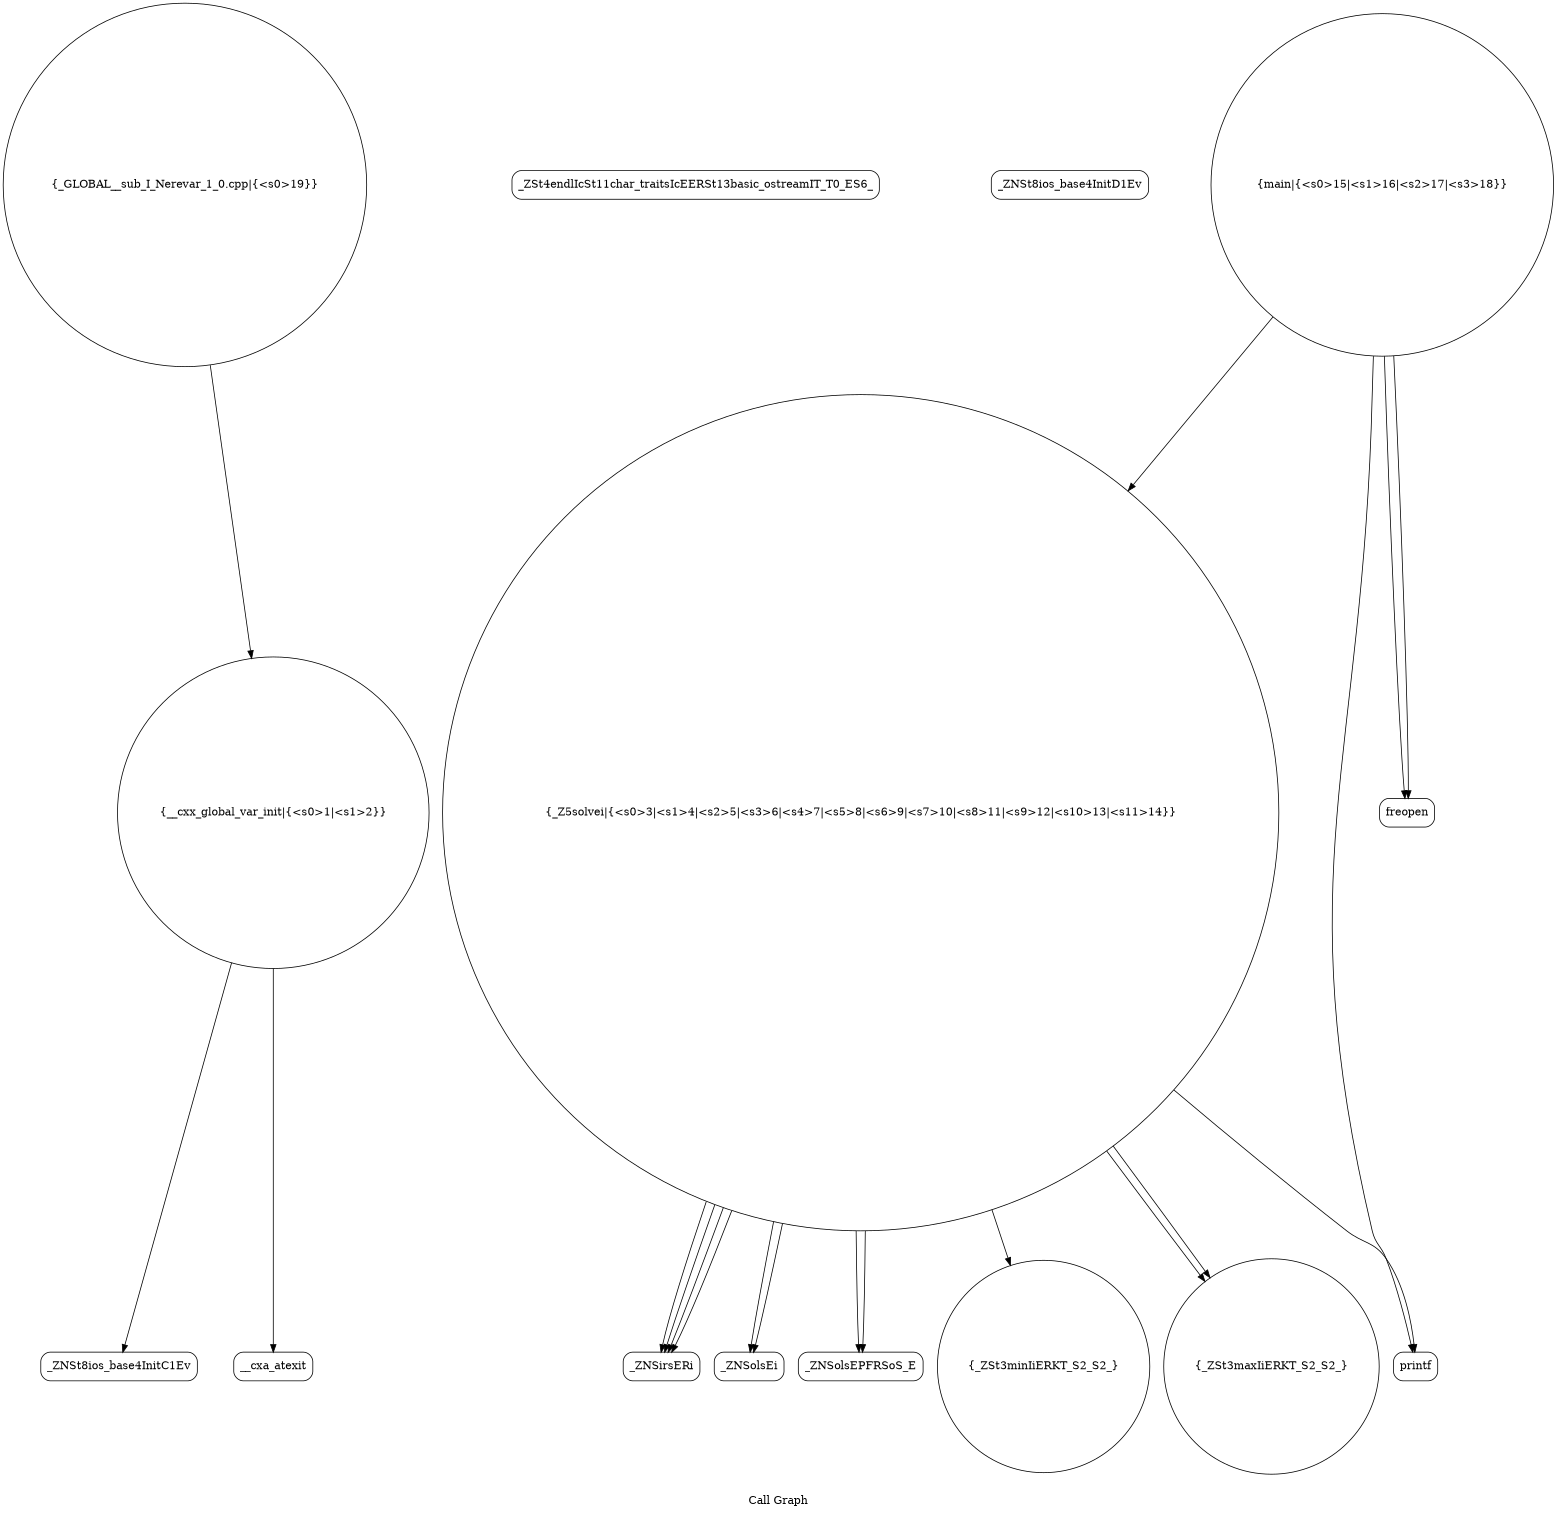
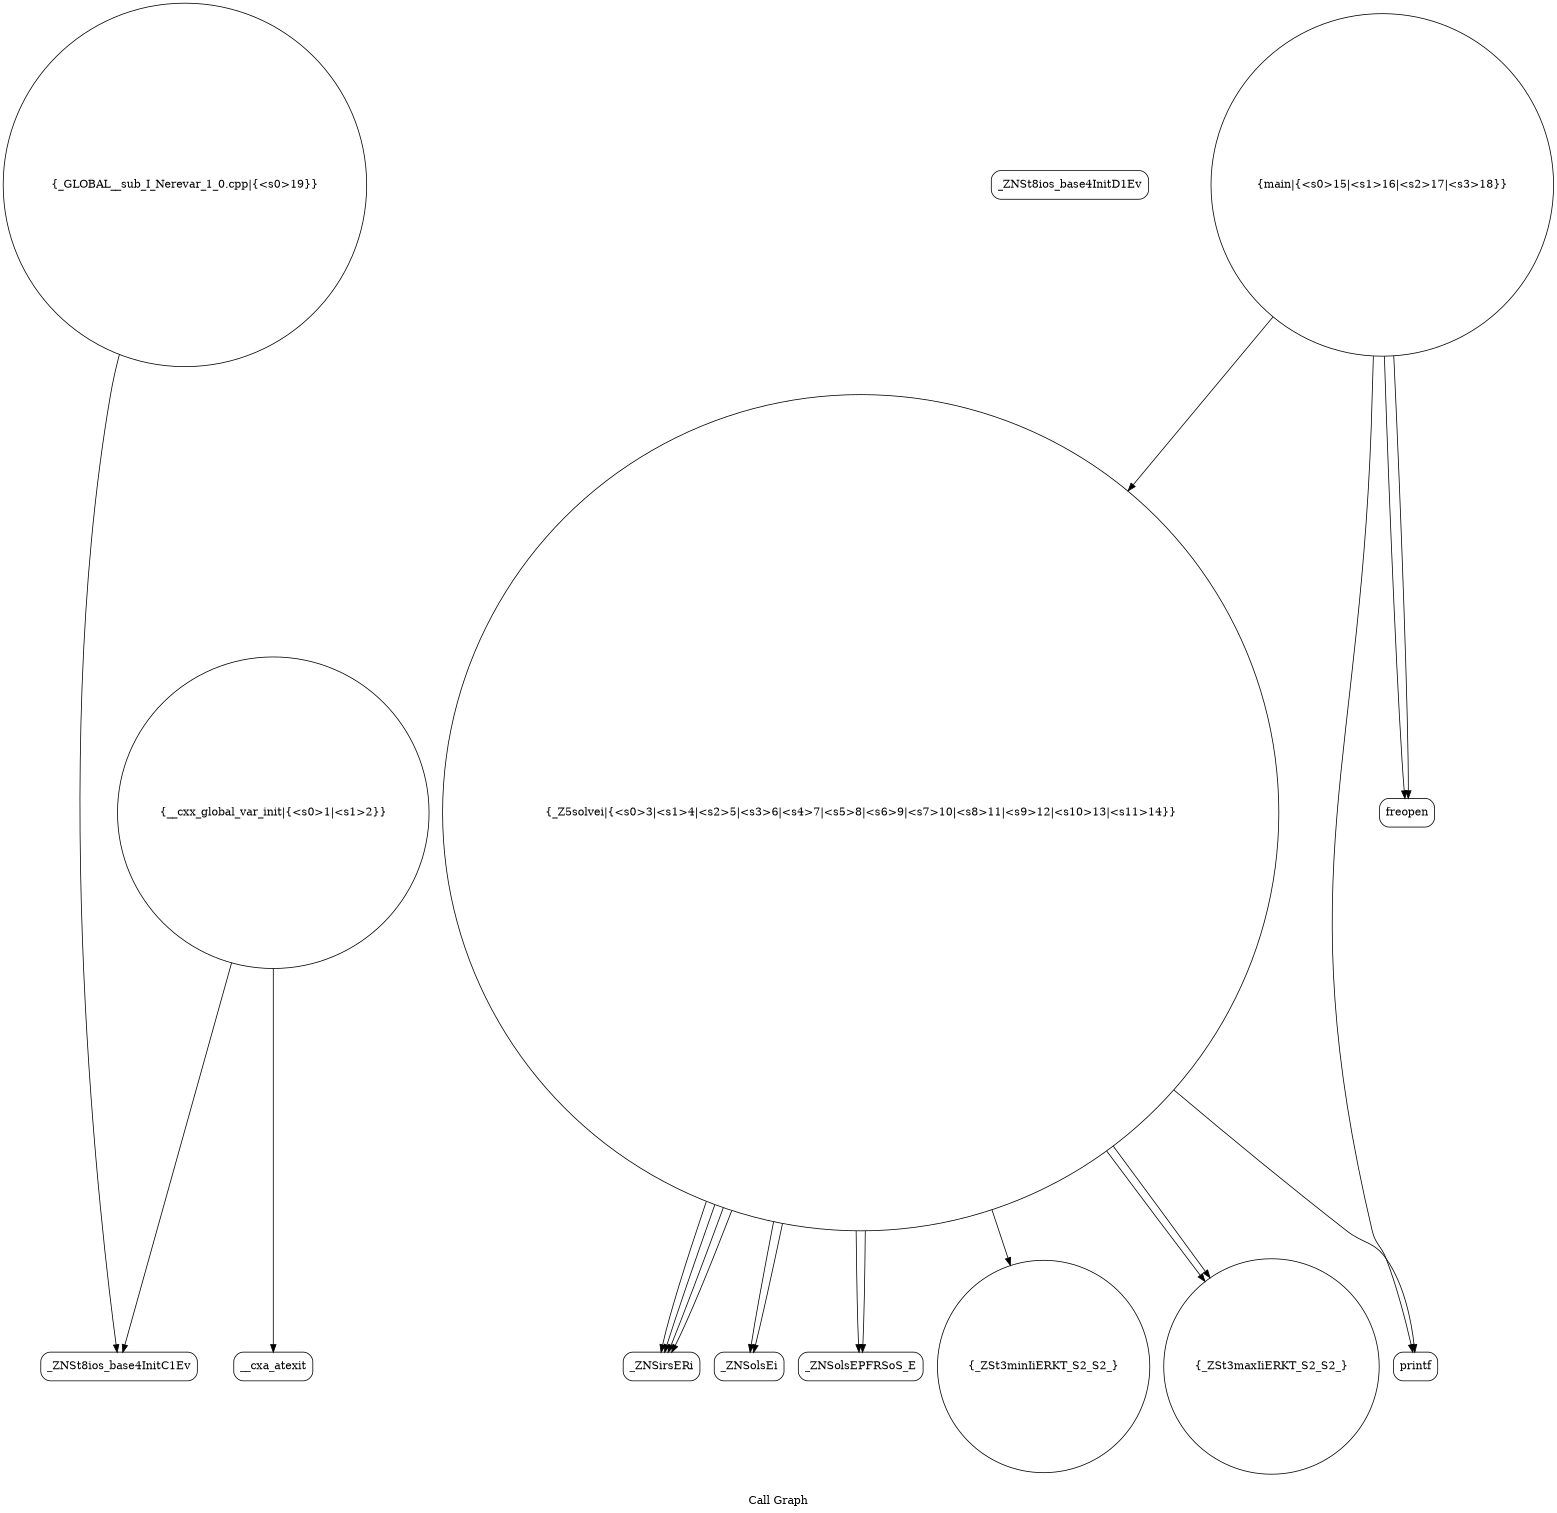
(696, 185) -> none
(230, 508) -> (81, 849)
